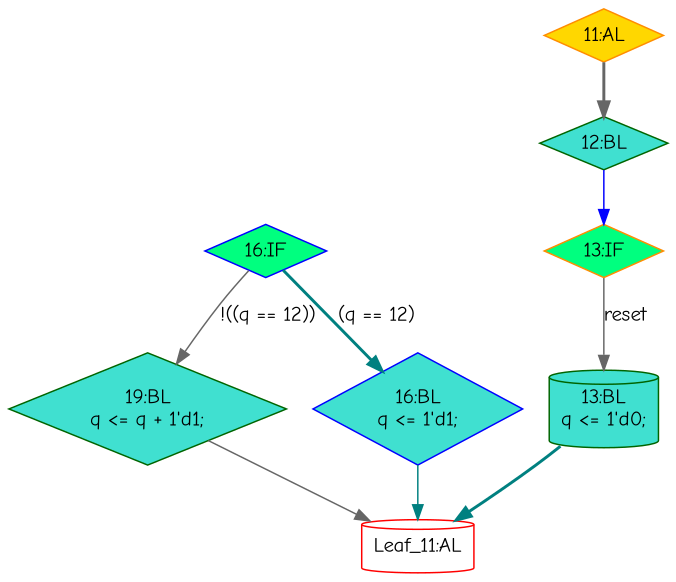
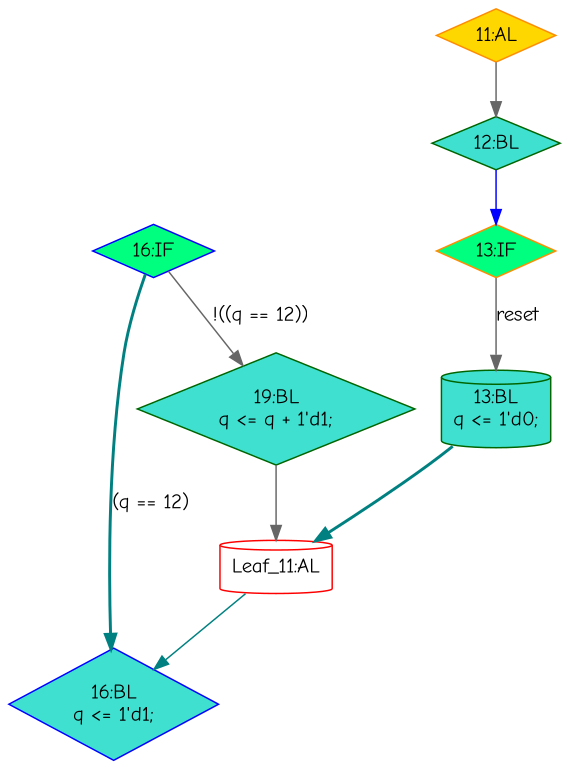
(604, 82) -> (496, 82)
(418, 485) -> (206, 627)
